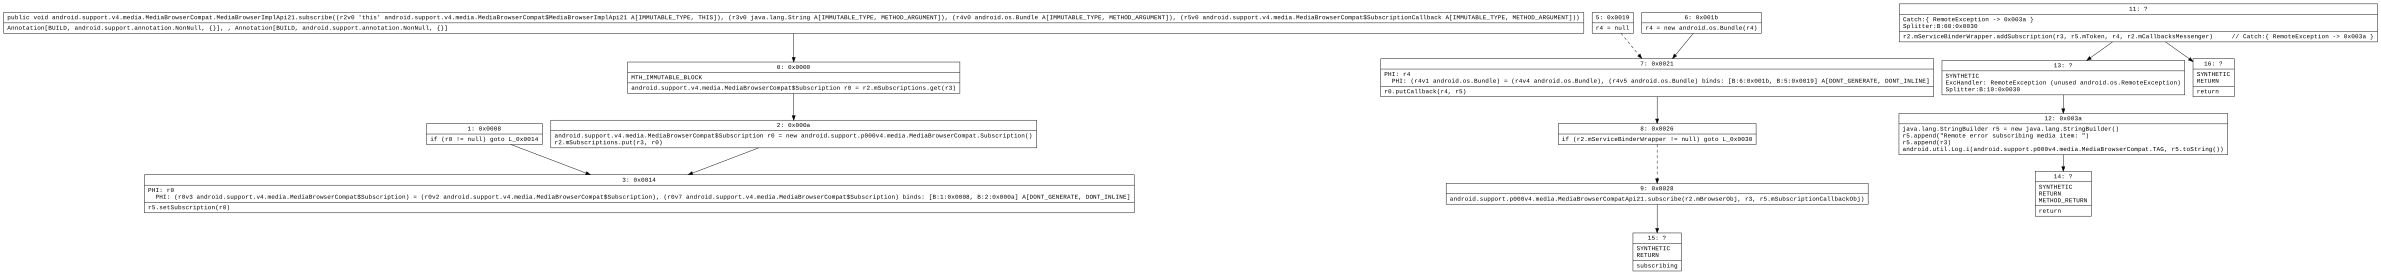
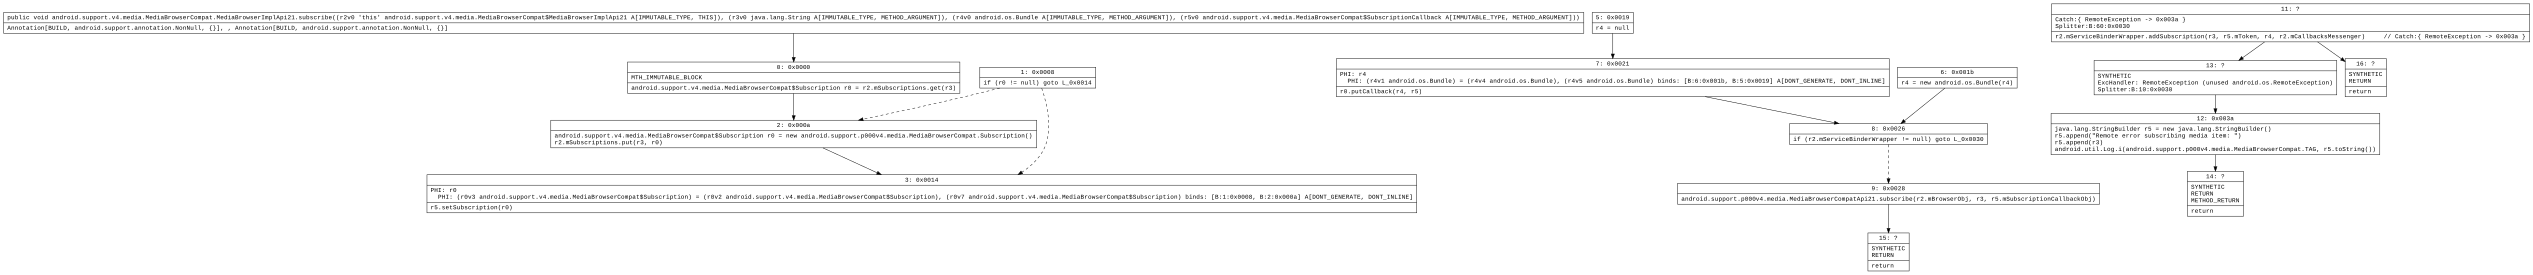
(1630, 44) -> (1613, 44)
(1684, 44) -> (1925, 104)
none -> (932, 104)
(548, 159) -> (1048, 135)
(1657, 266) -> (1883, 266)
